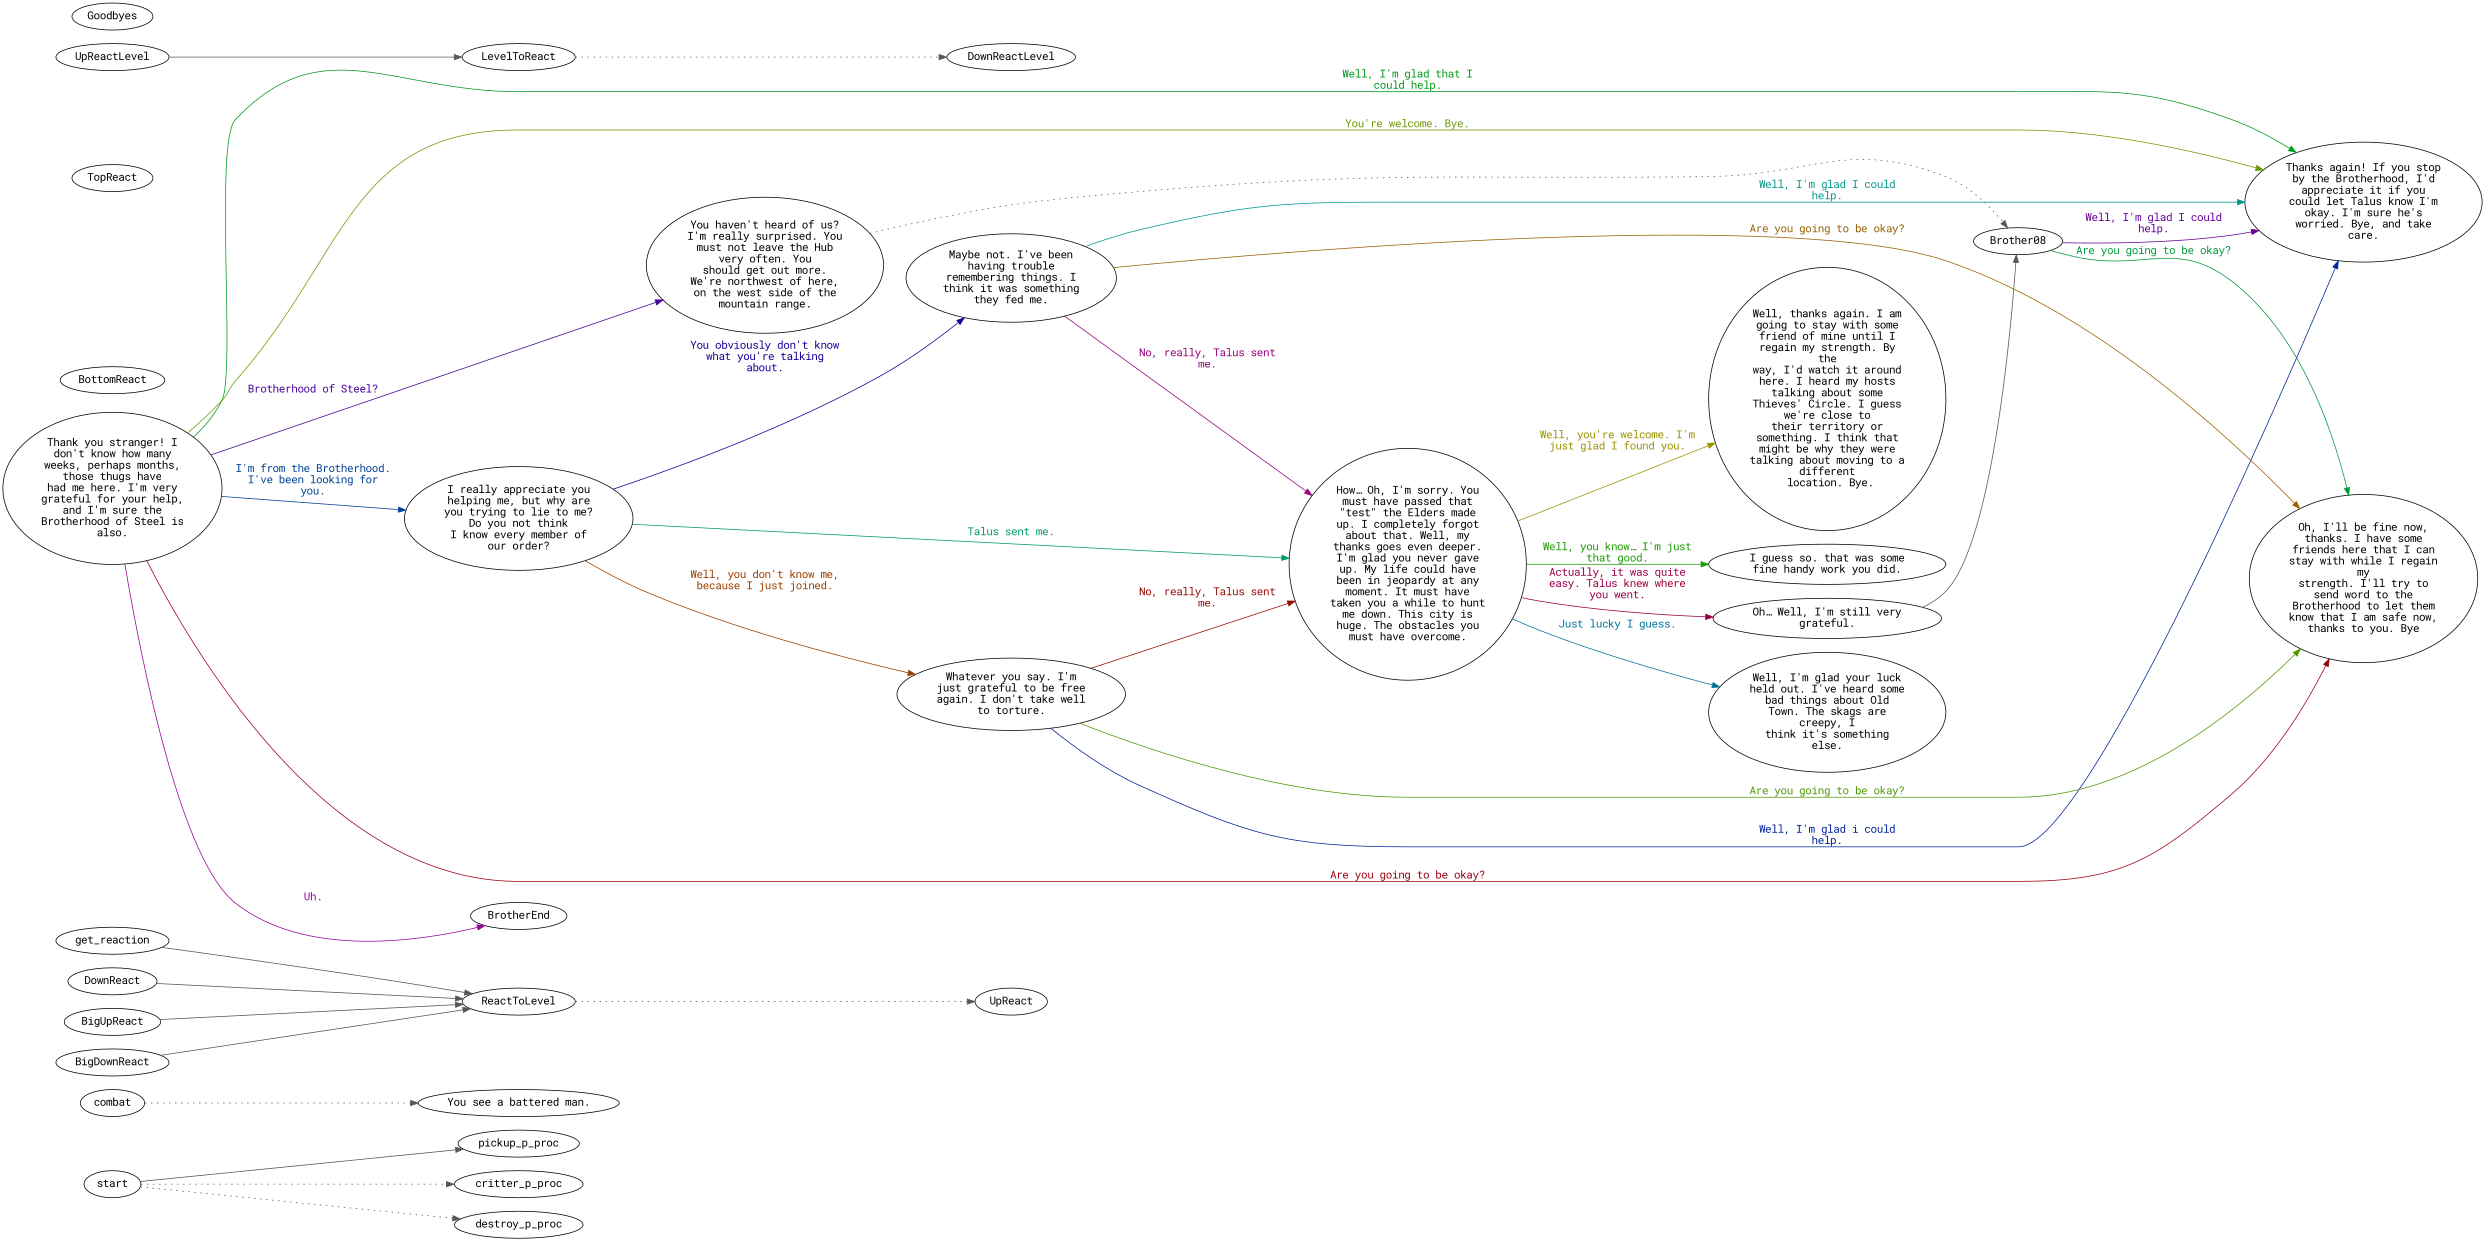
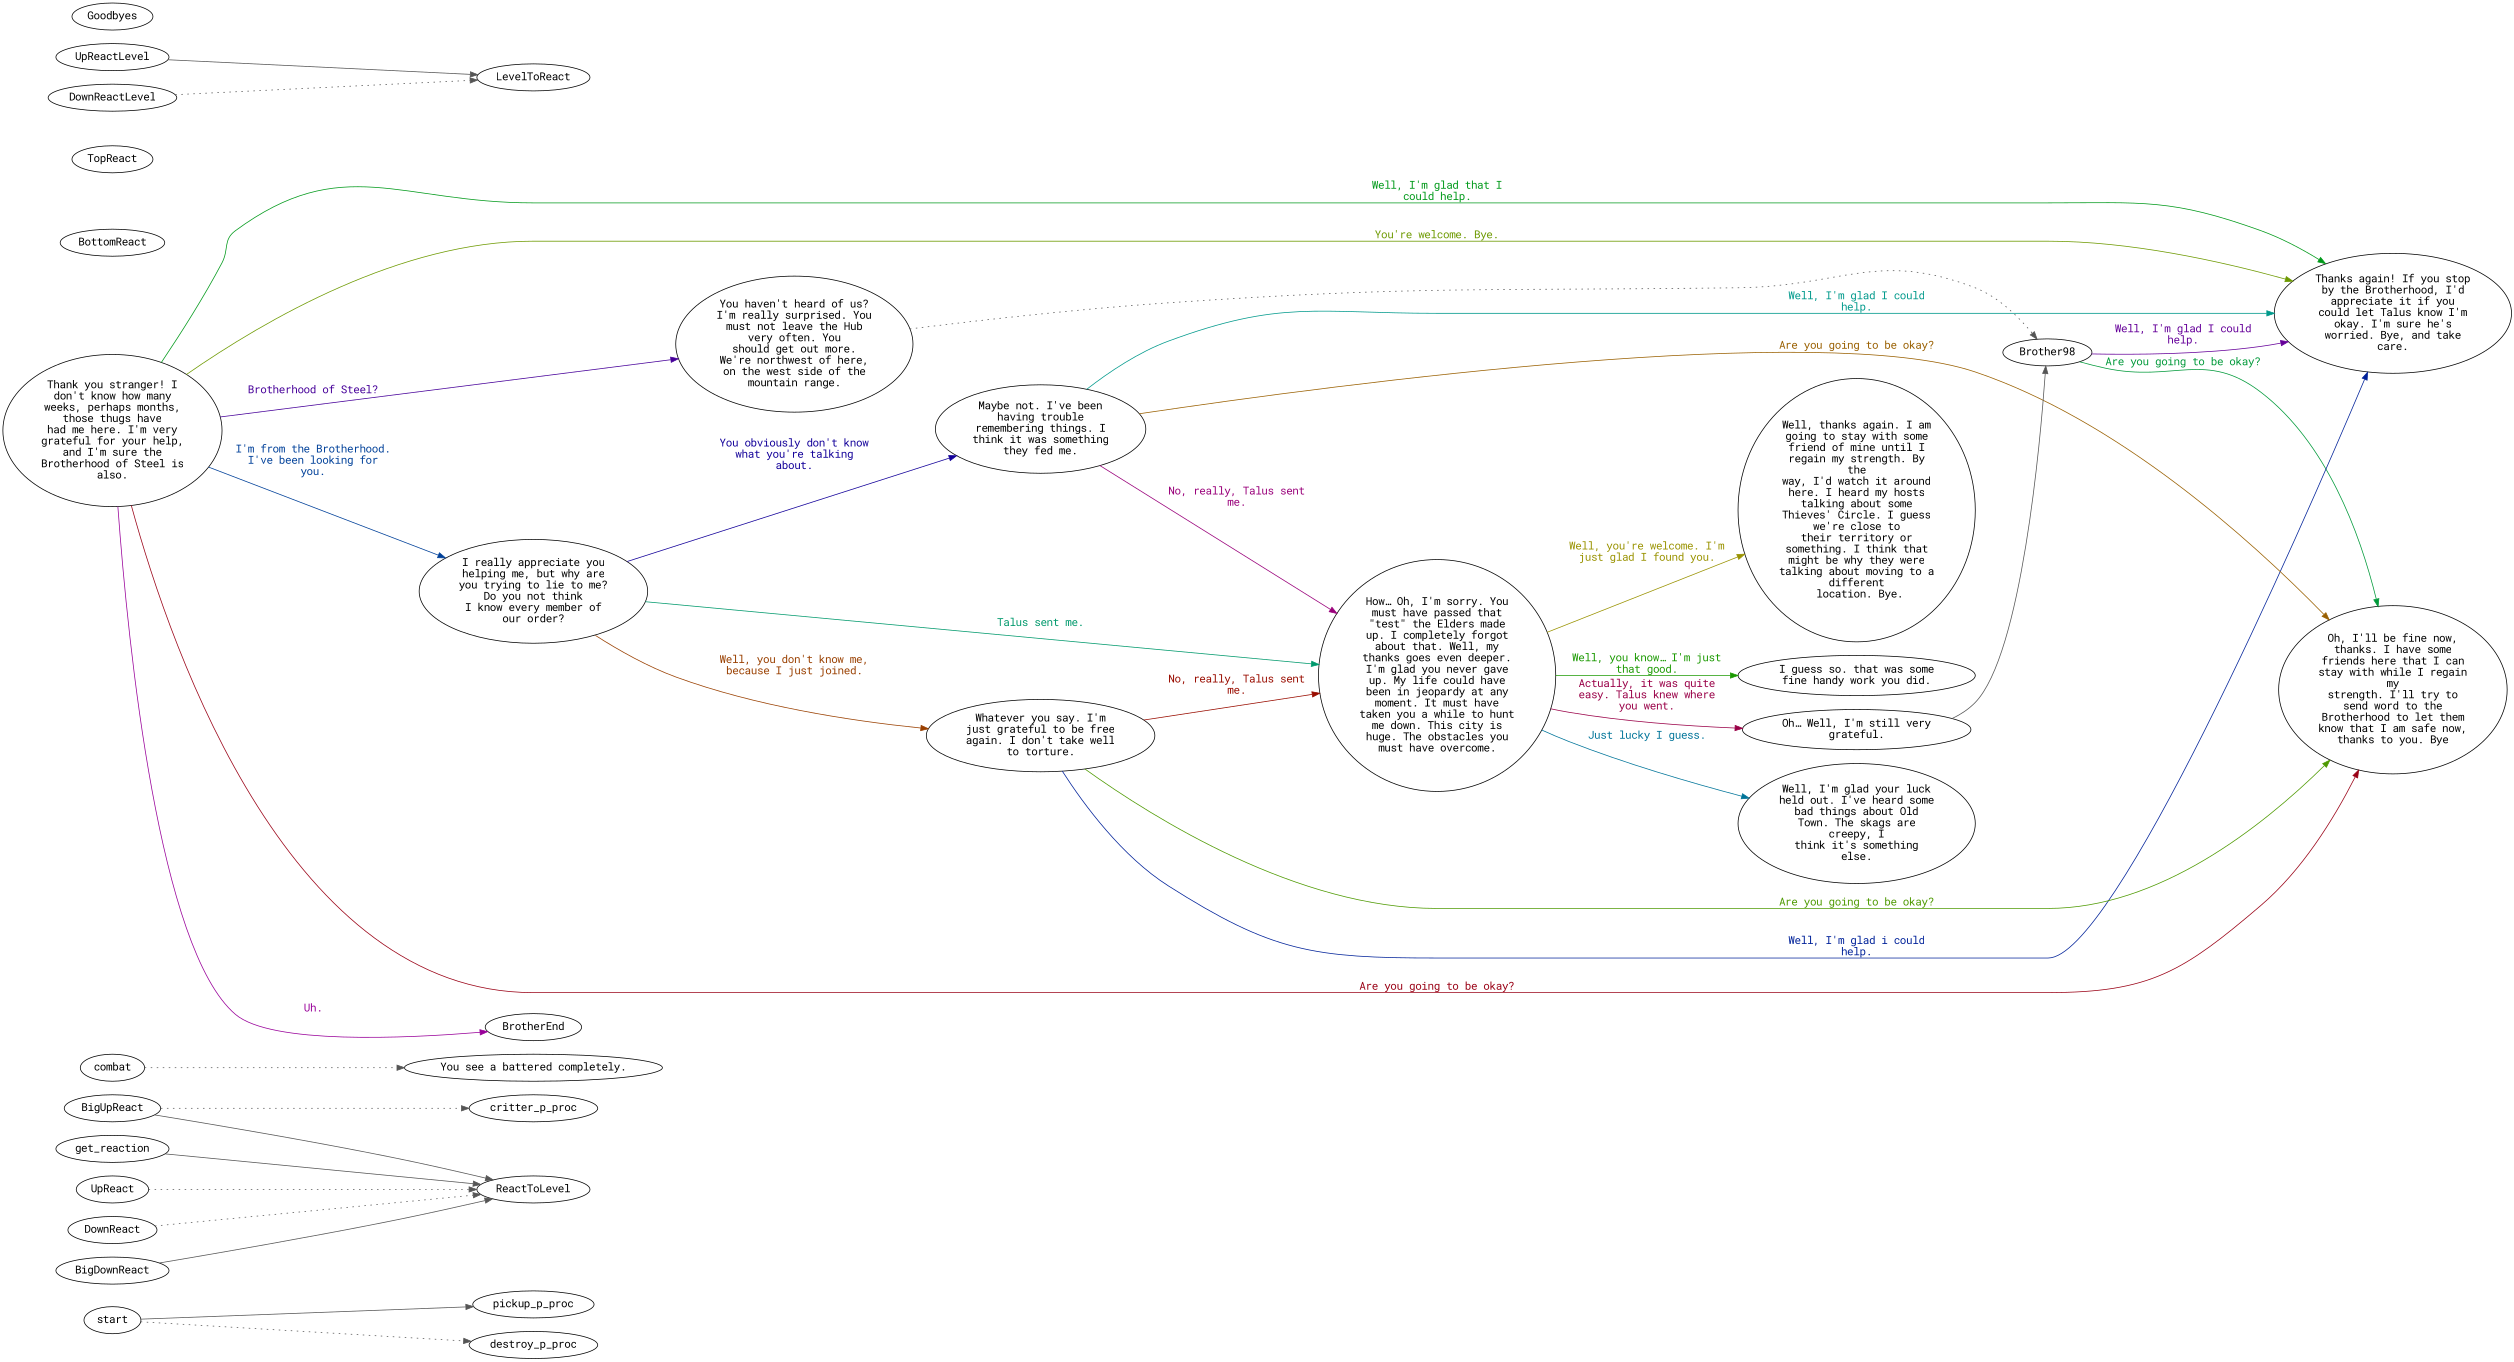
(757, 57) -> (323, 88)
(2018, 241) -> (2047, 352)
(306, 991) -> (314, 1211)
(771, 1002) -> (309, 1189)
(519, 1103) -> (533, 1068)
(294, 1184) -> (311, 1108)
